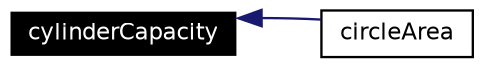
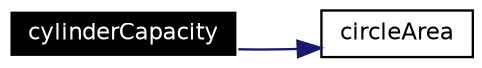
(292, 18) -> (268, 49)
